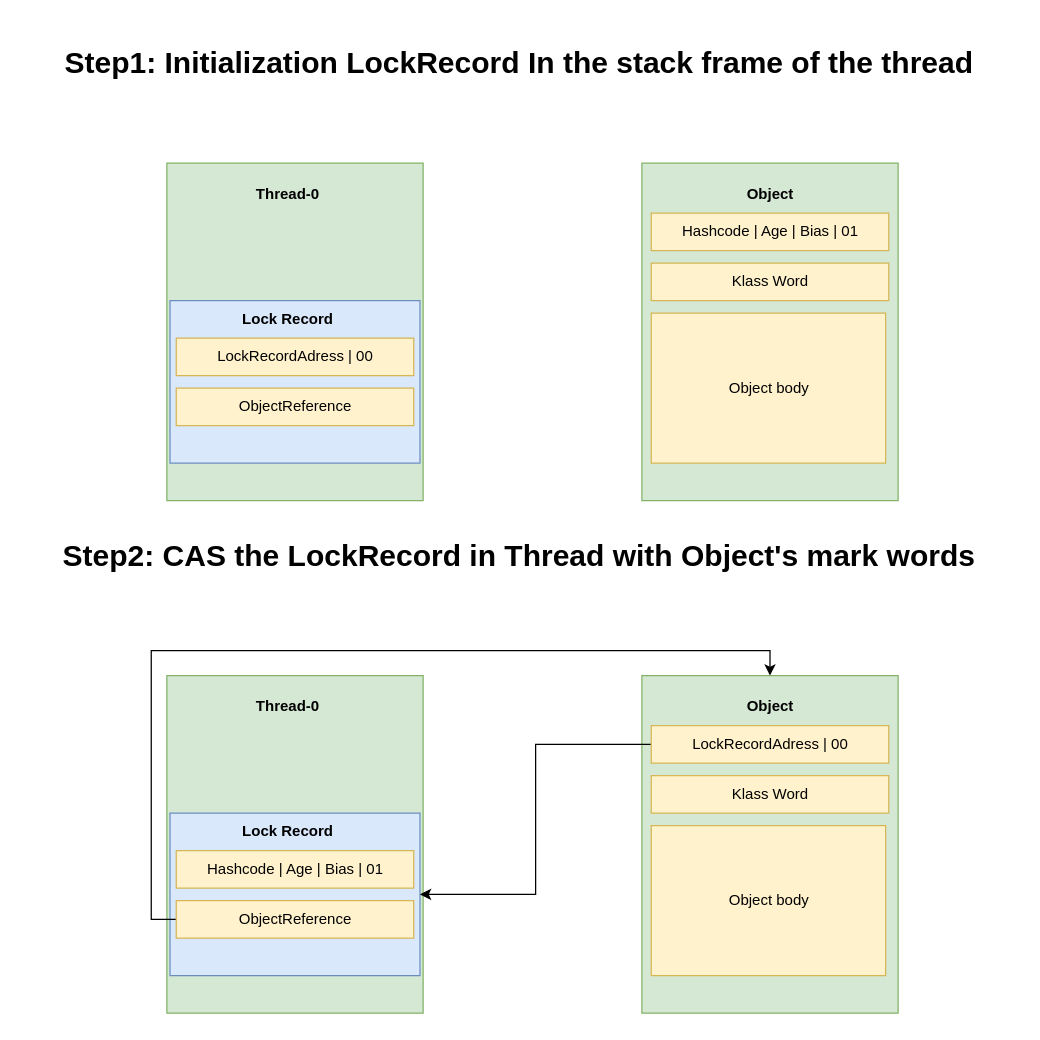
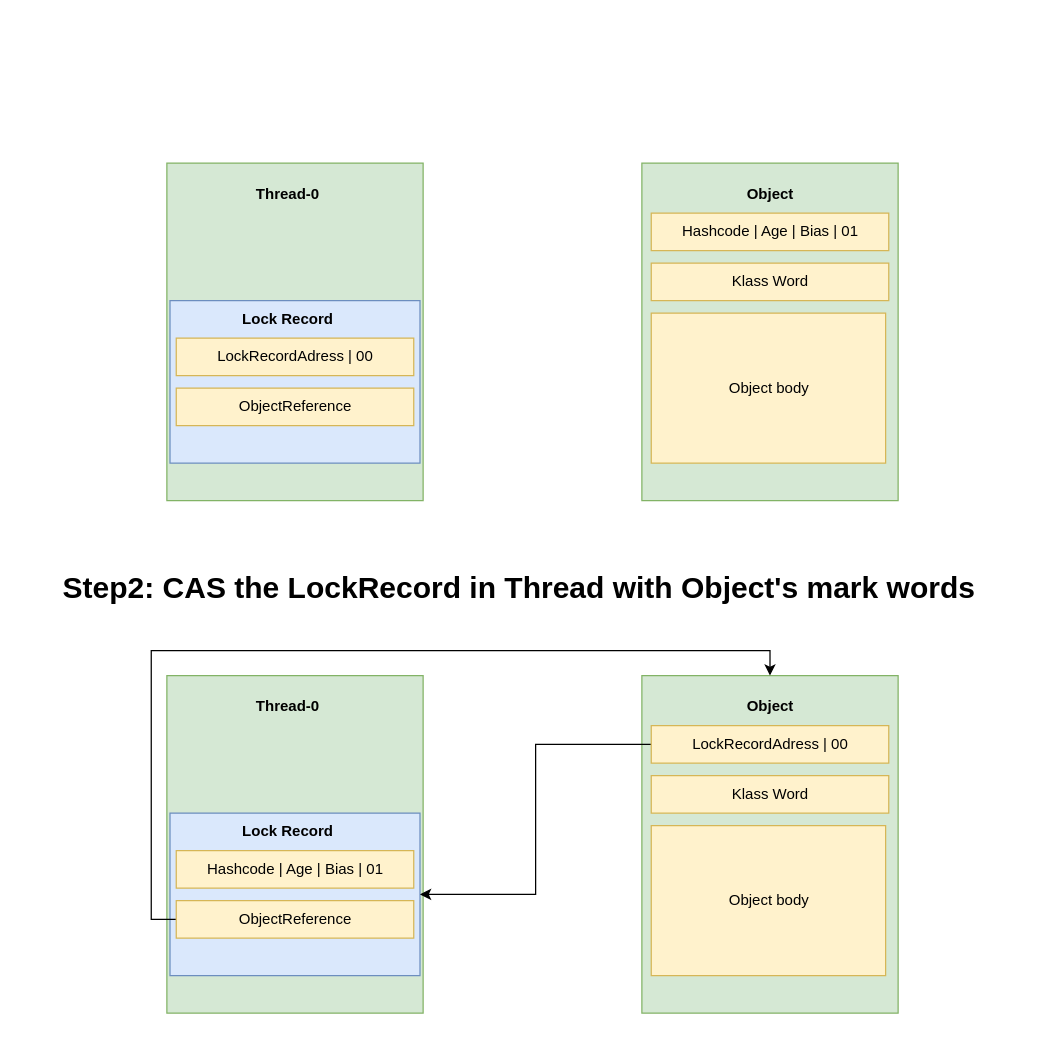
(519, 63) -> none
(519, 557) -> (519, 588)
